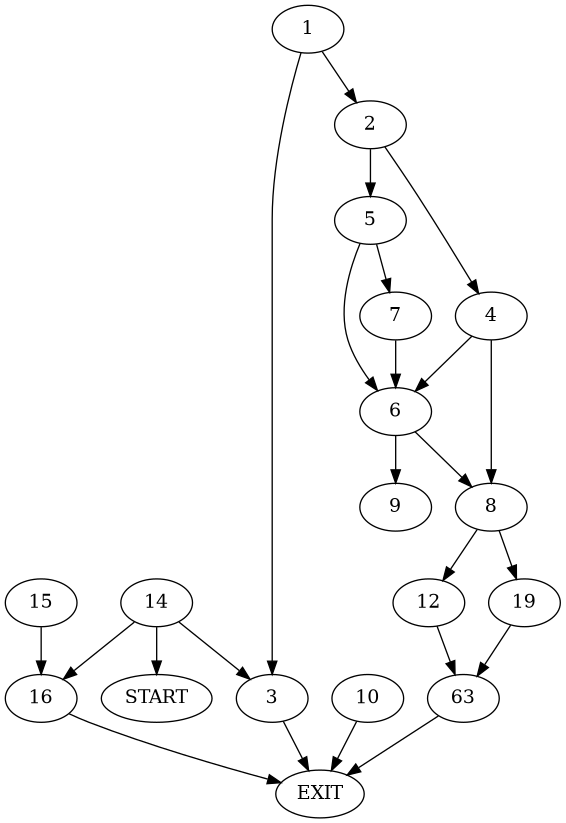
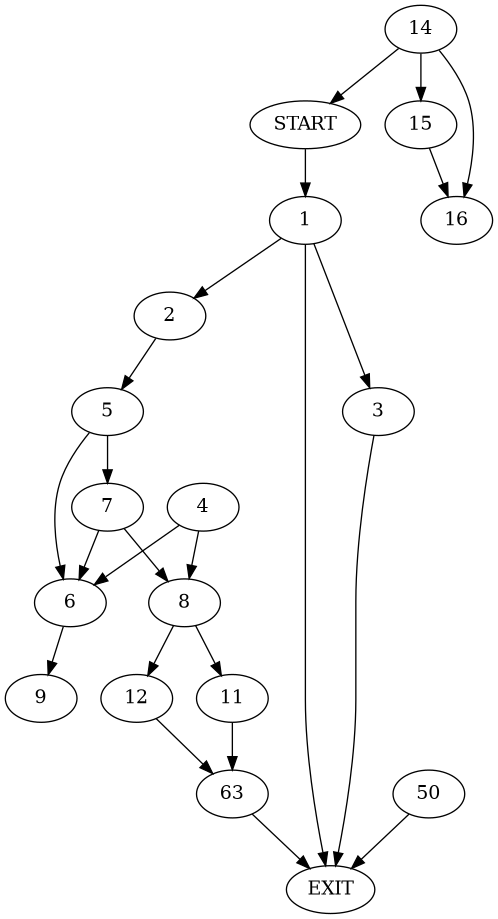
none -> (305, 166)
(429, 214) -> none
(439, 455) -> (137, 544)
(524, 603) -> (232, 698)
(209, 646) -> (421, 70)
(368, 698) -> (429, 794)
(167, 750) -> (305, 549)
